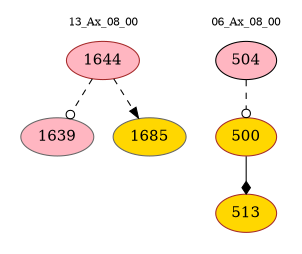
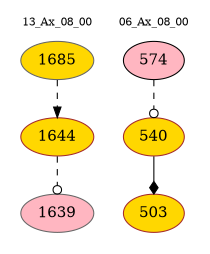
(103, 60) -> (57, 137)
(246, 60) -> (154, 60)
(123, 94) -> (57, 93)
(246, 137) -> (154, 137)
(246, 213) -> (154, 213)
